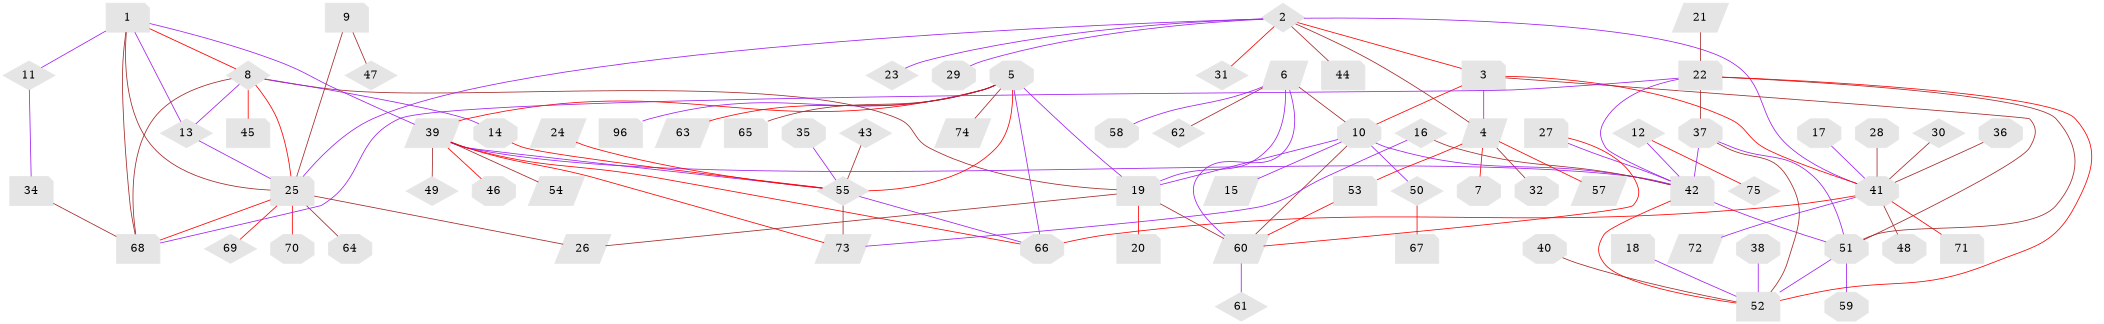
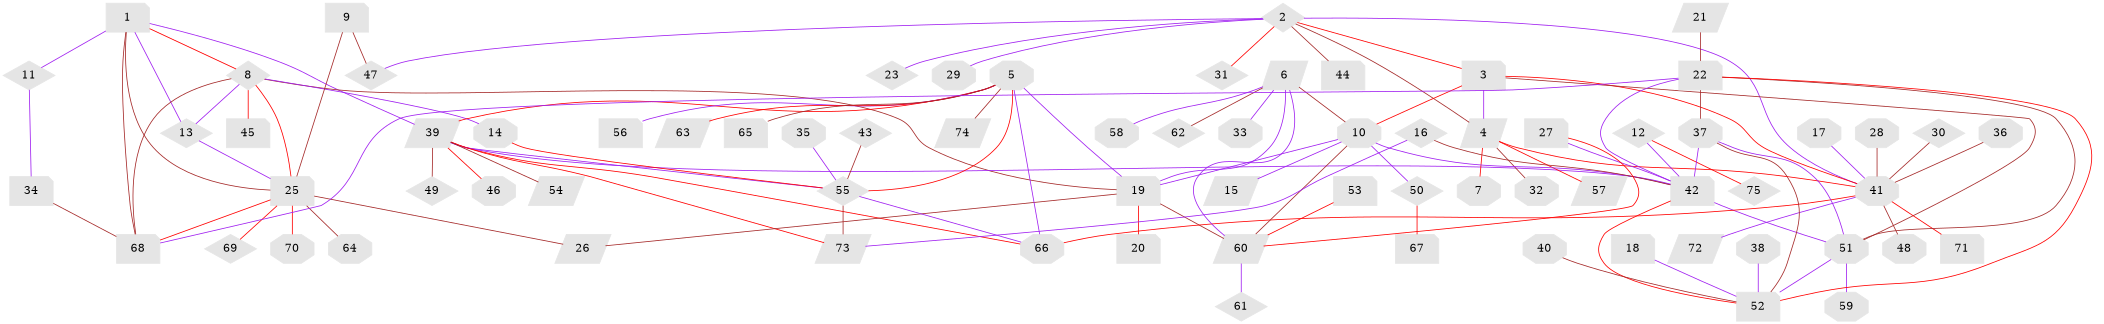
(769, 48) -> (822, 28)
(558, 133) -> none
(621, 133) -> (621, 133)
none -> (1240, 133)
(1439, 154) -> (1685, 169)
